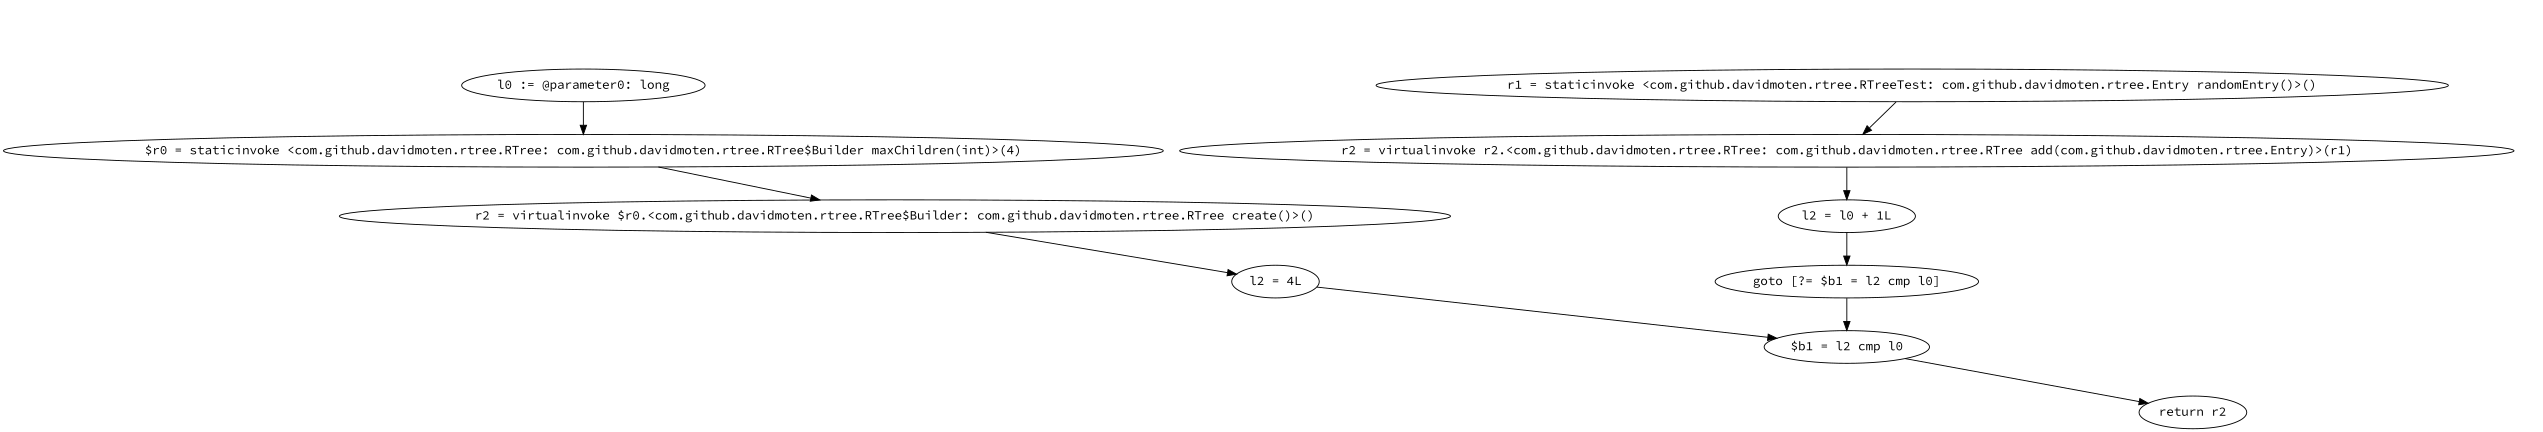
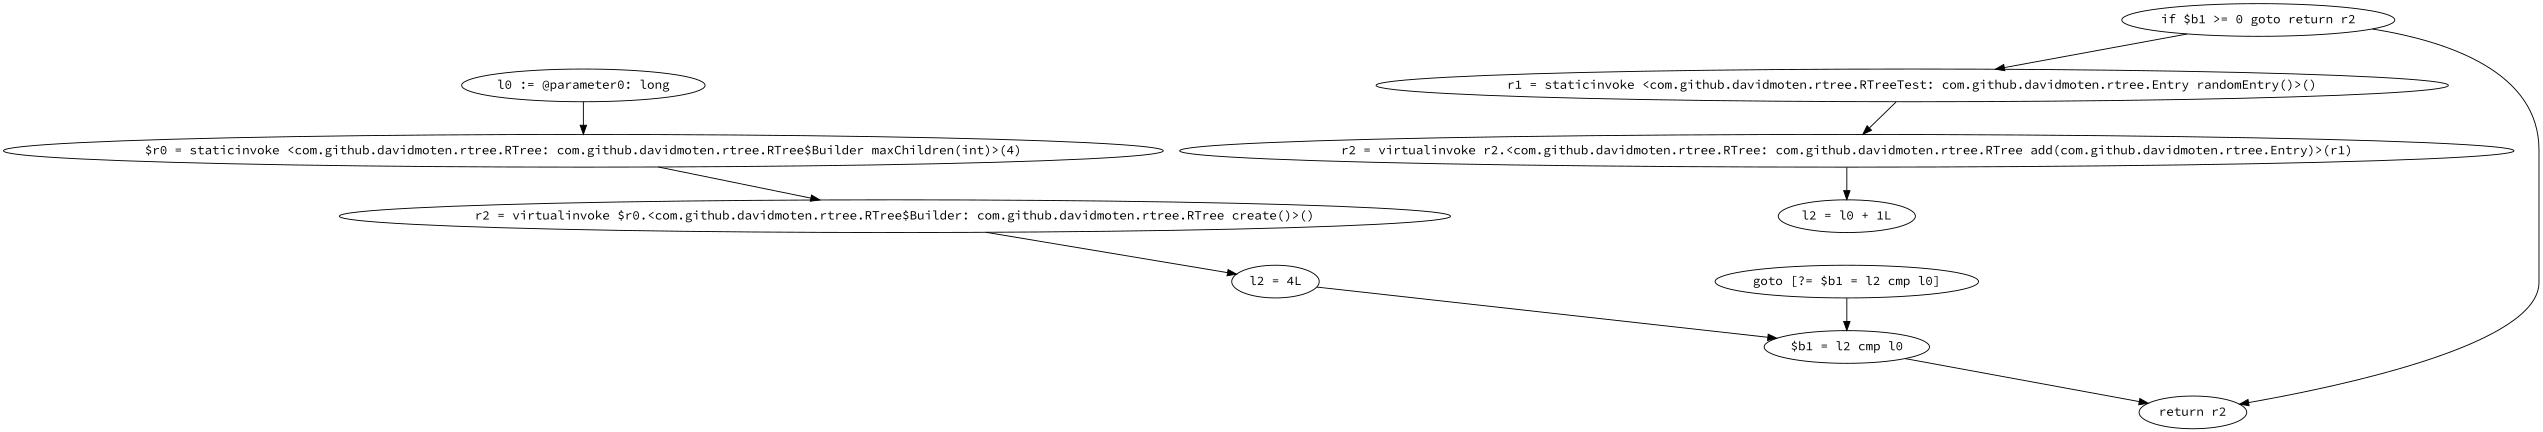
none -> (2258, 20)
(1847, 244) -> none
